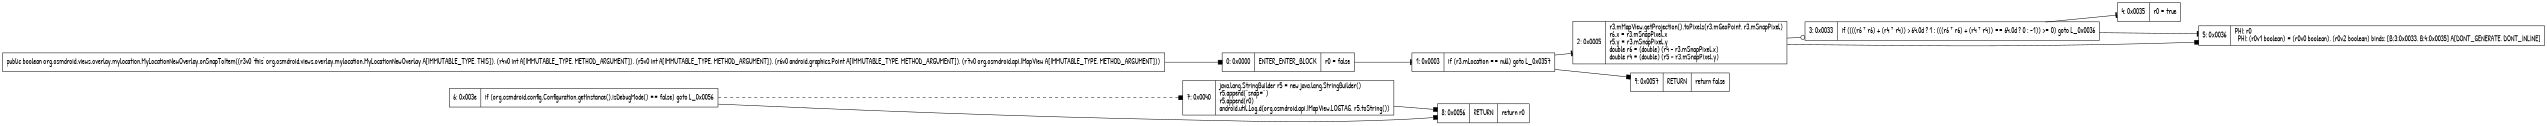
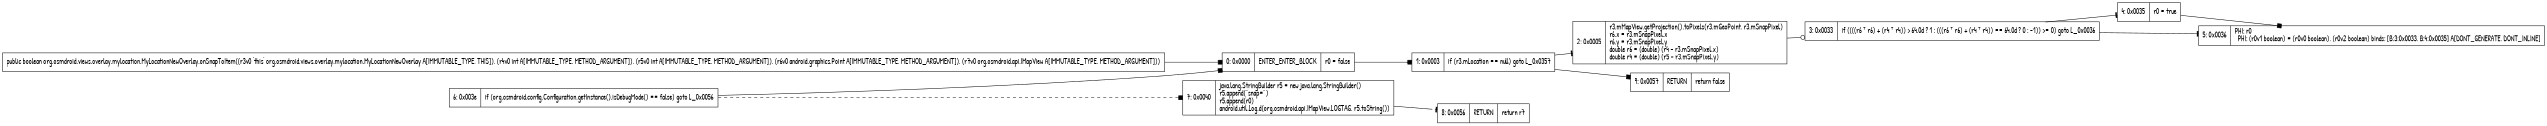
(1639, 42) -> (1639, 42)
(1990, 46) -> (2229, 20)
(1382, 62) -> (1382, 62)
(1413, 108) -> (1413, 108)
(1513, 113) -> (1513, 113)
(1075, 117) -> (968, 87)
